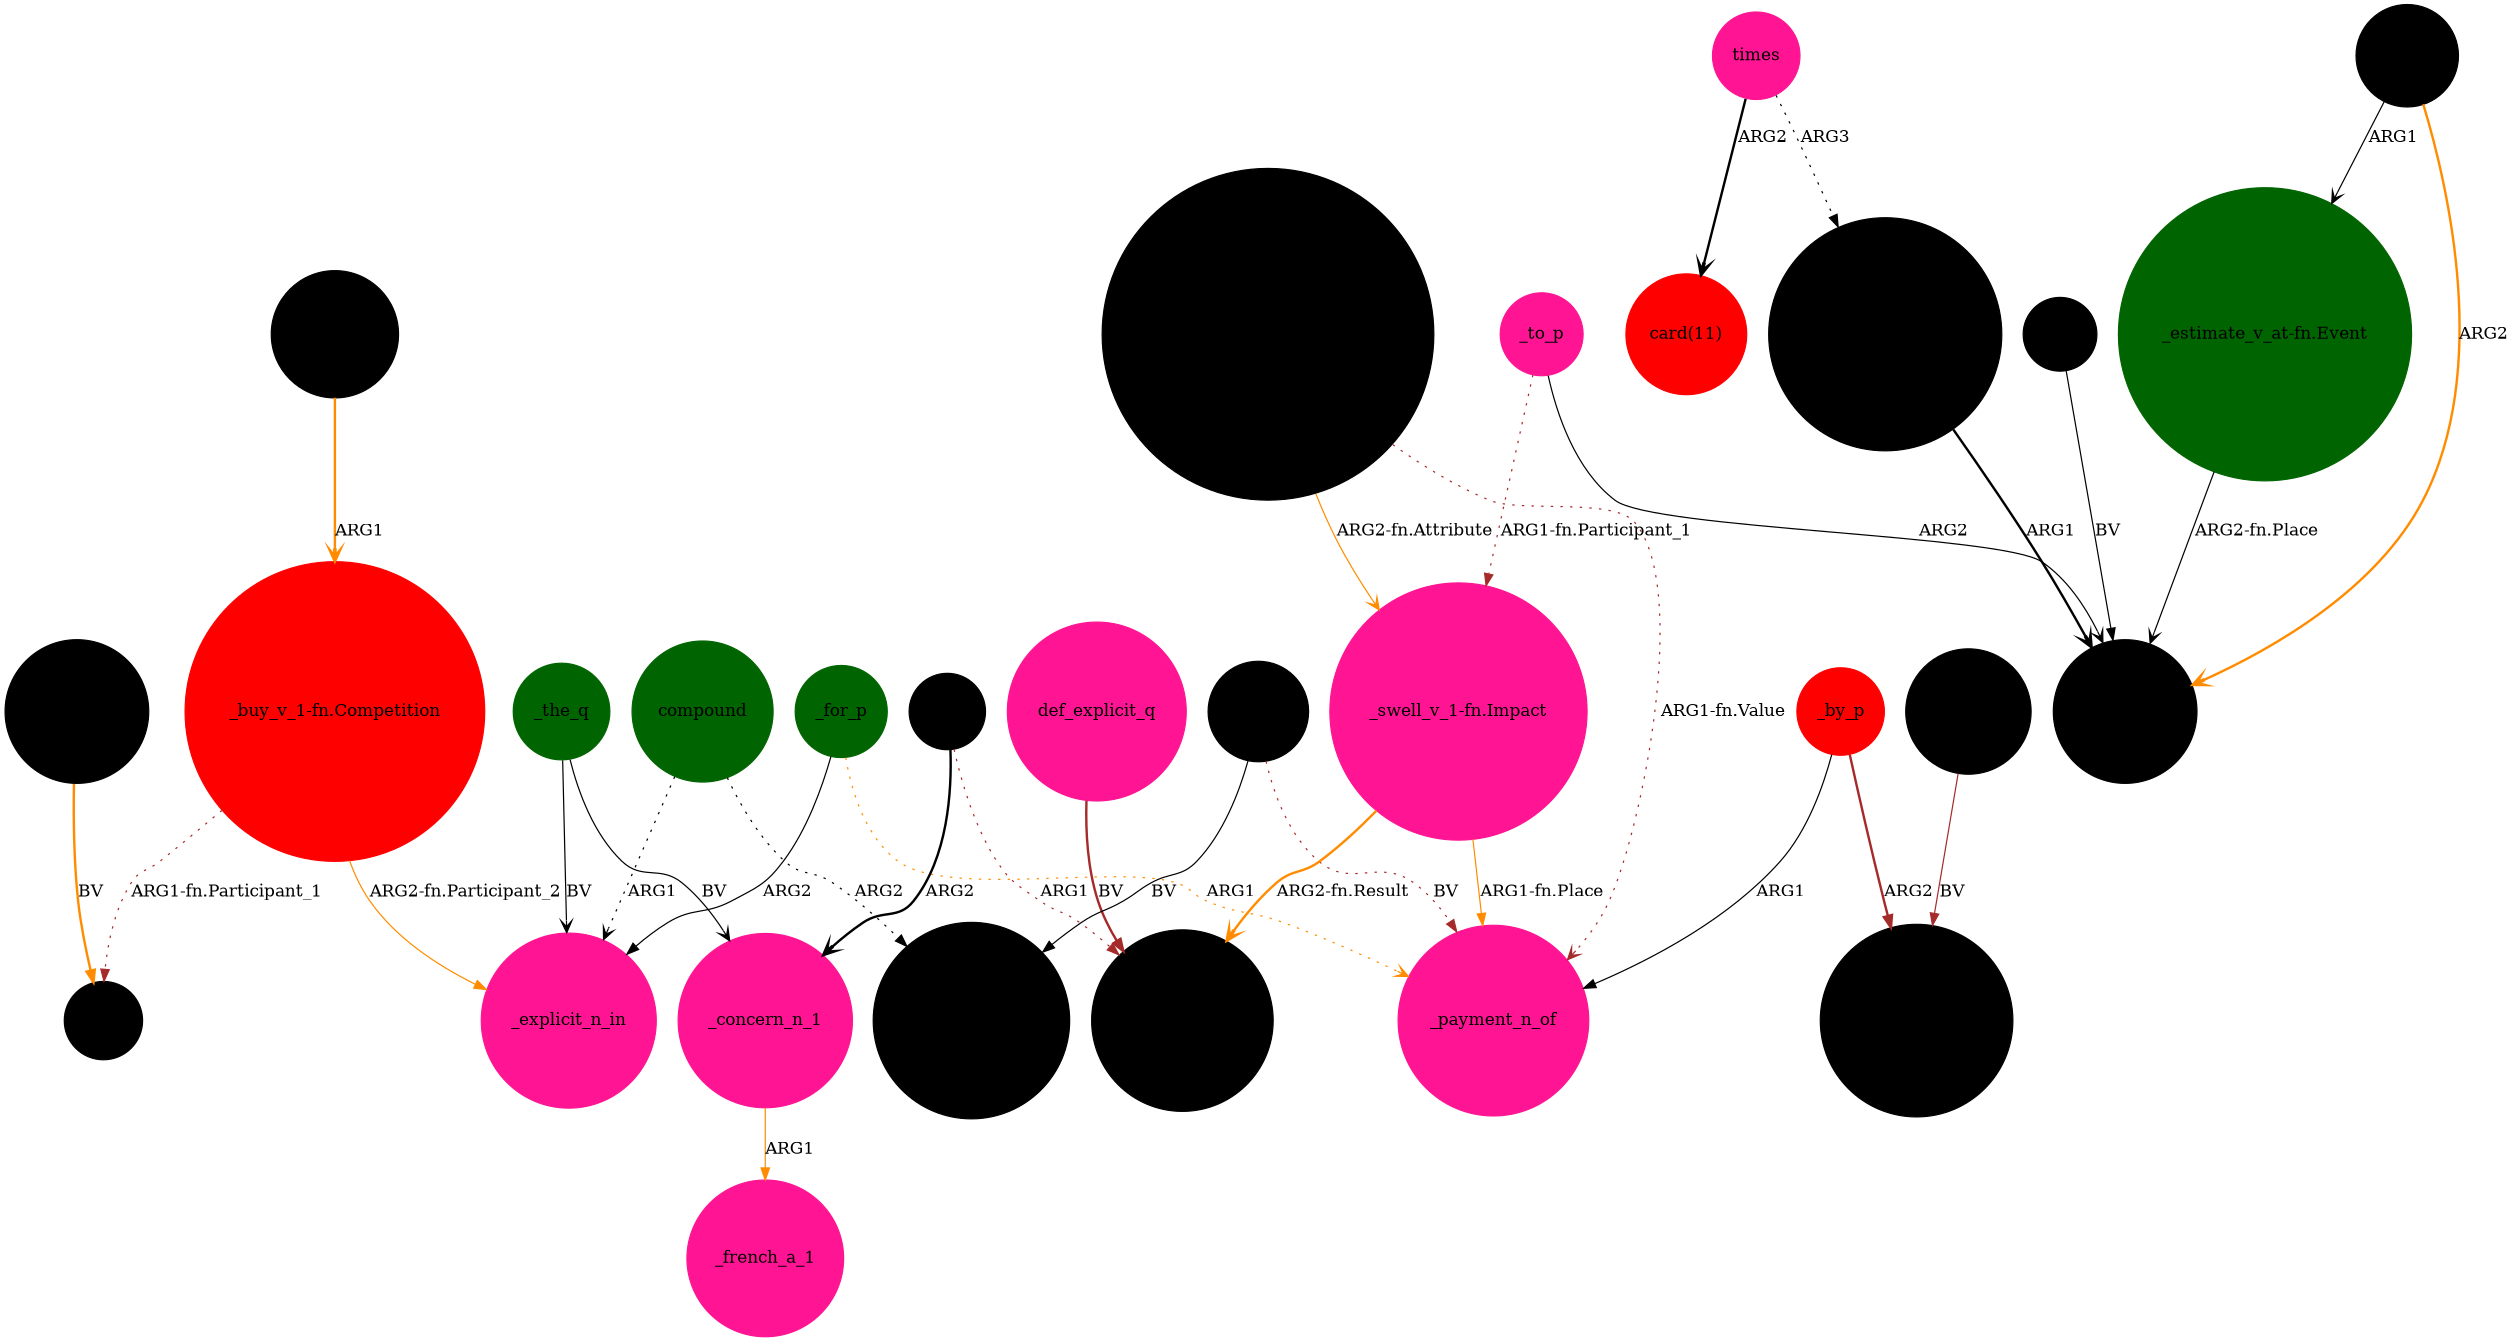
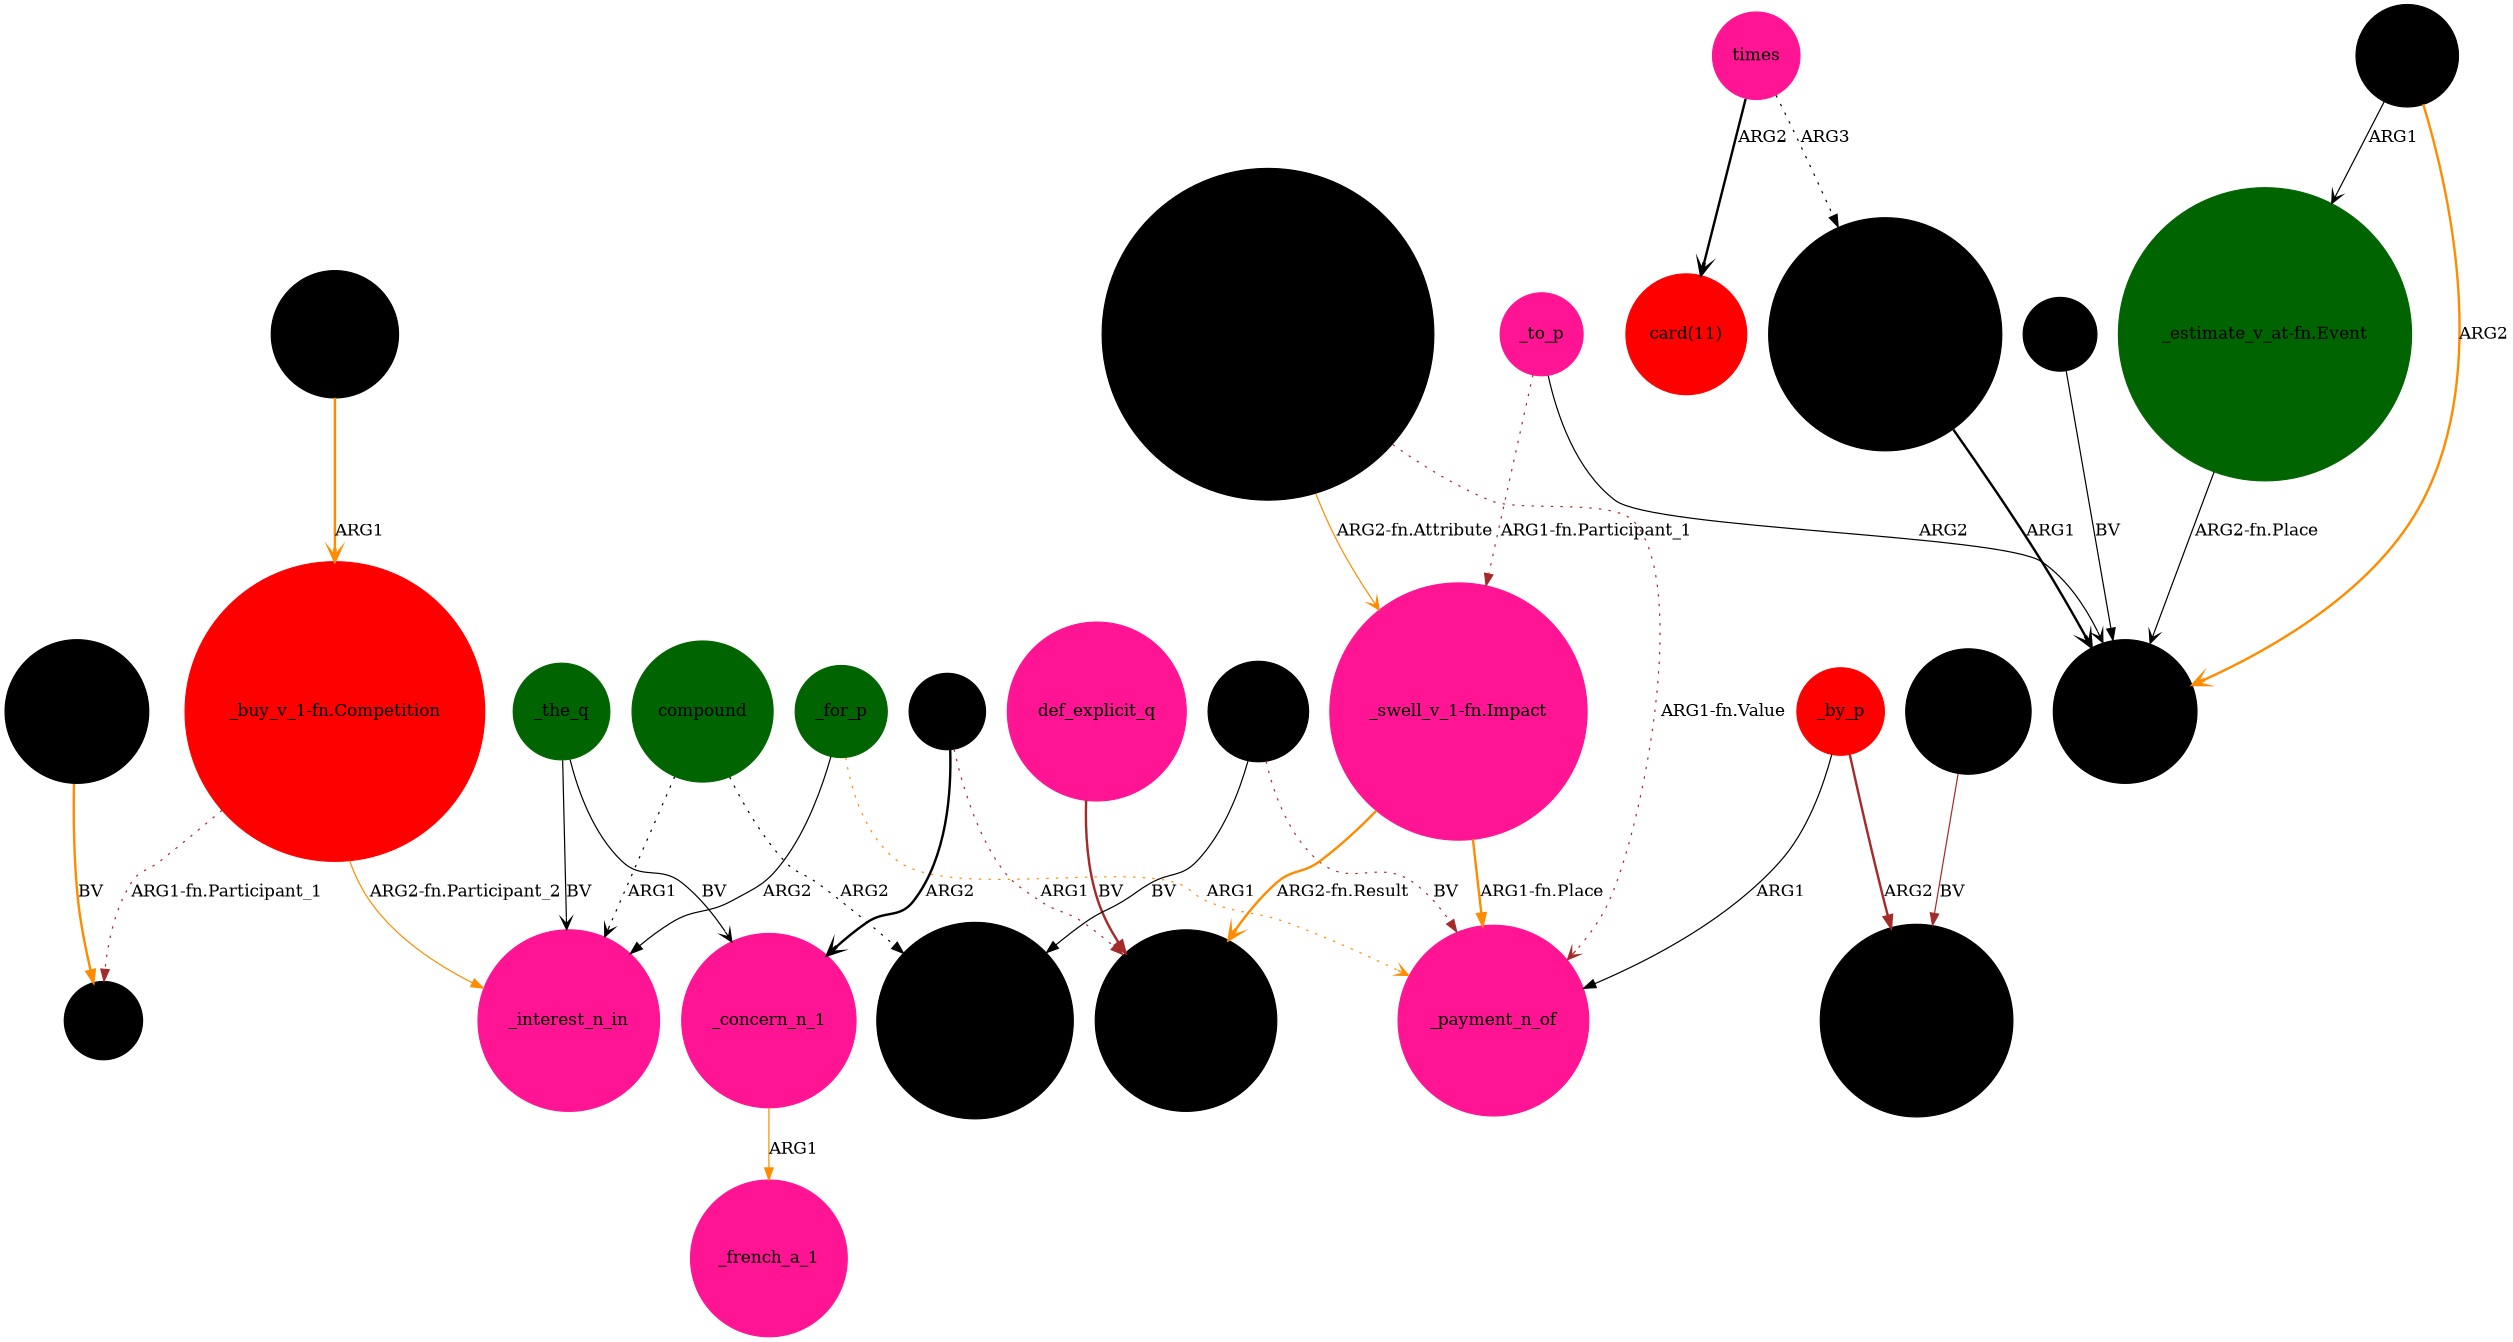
(1477, 876) -> (1477, 876)
(569, 1021) -> (569, 1021)
